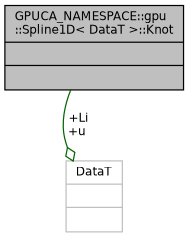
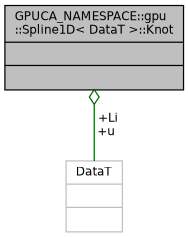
(64, 118) -> (94, 133)
